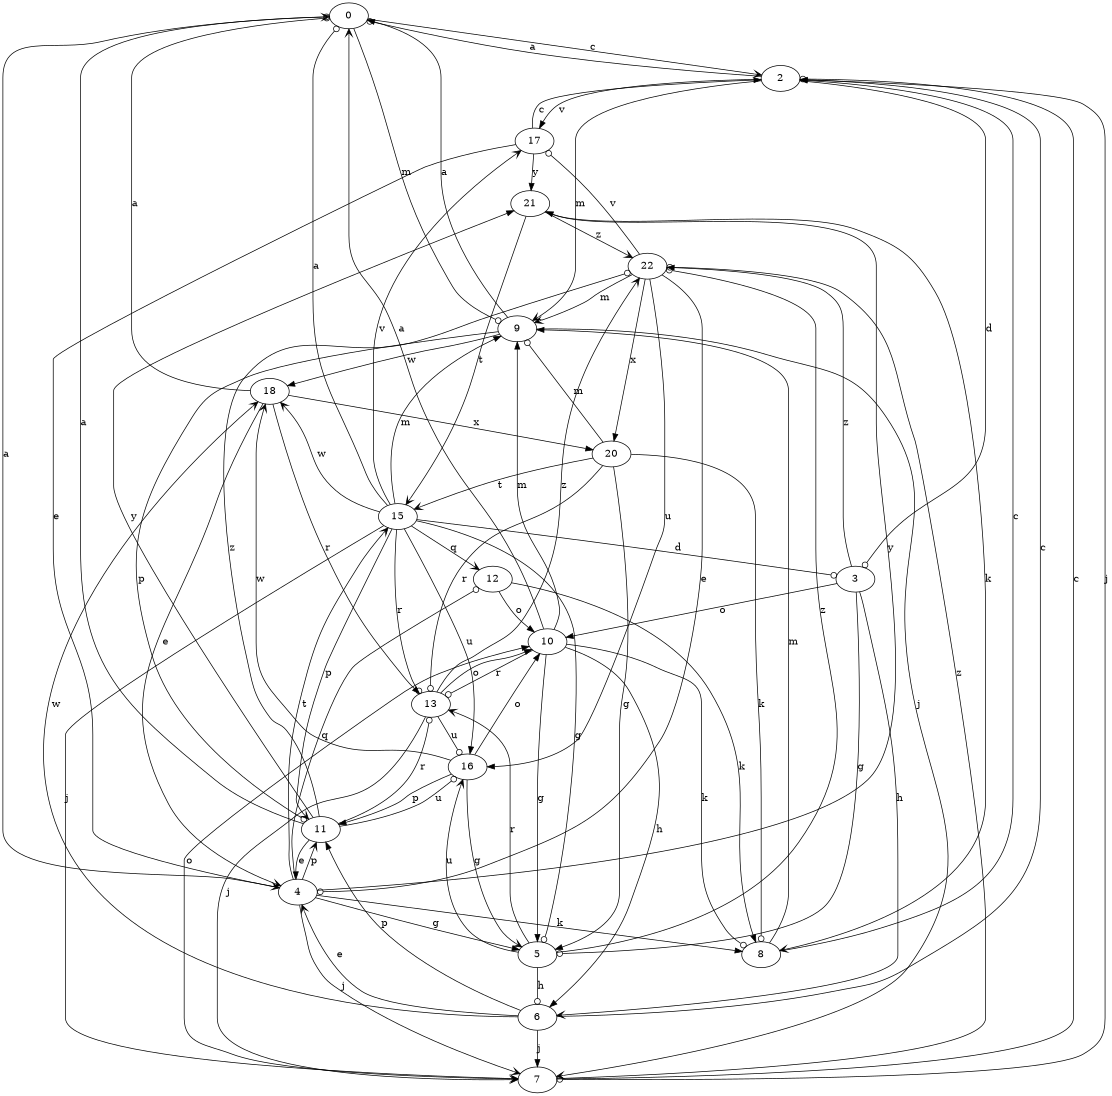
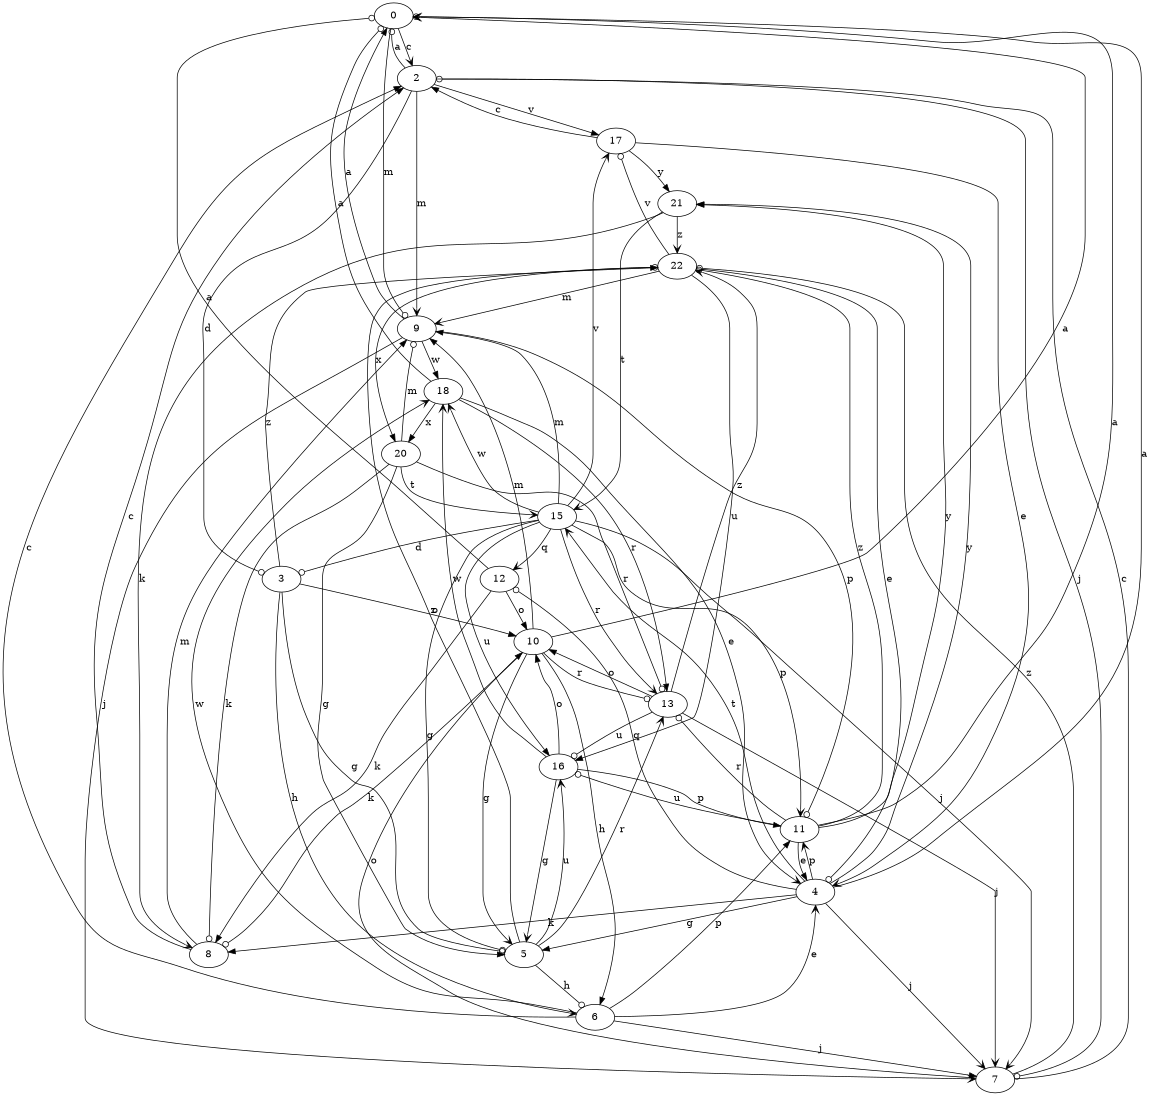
(313, 274) -> (193, 280)
(397, 611) -> (595, 615)
(537, 794) -> (483, 796)
